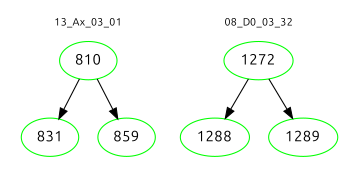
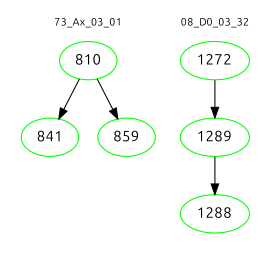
(88, 23) -> (88, 23)
(240, 94) -> (215, 170)
(50, 137) -> (50, 137)
